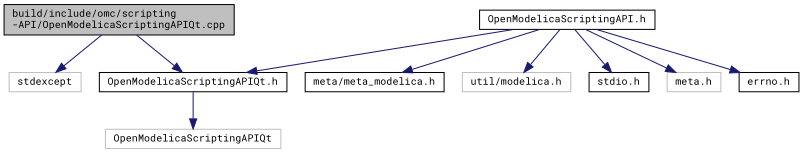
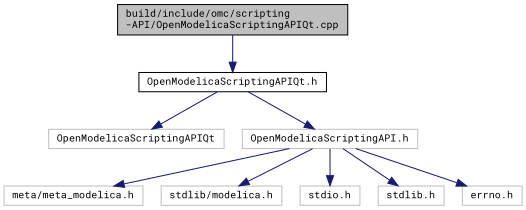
(567, 20) -> (330, 139)
(385, 50) -> (277, 108)
(45, 82) -> none
(375, 82) -> (74, 196)
(517, 82) -> (222, 196)
(619, 82) -> (330, 196)
(694, 82) -> (411, 196)
(769, 82) -> (492, 196)
